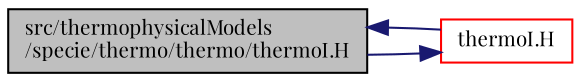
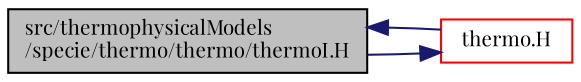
(507, 41) -> (507, 41)
